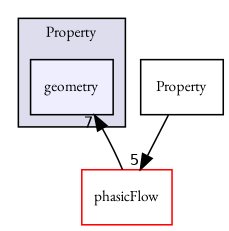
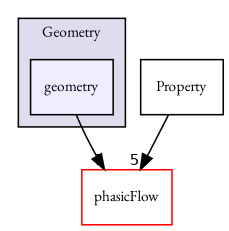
(72, 33) -> (72, 33)
(113, 149) -> (86, 137)
